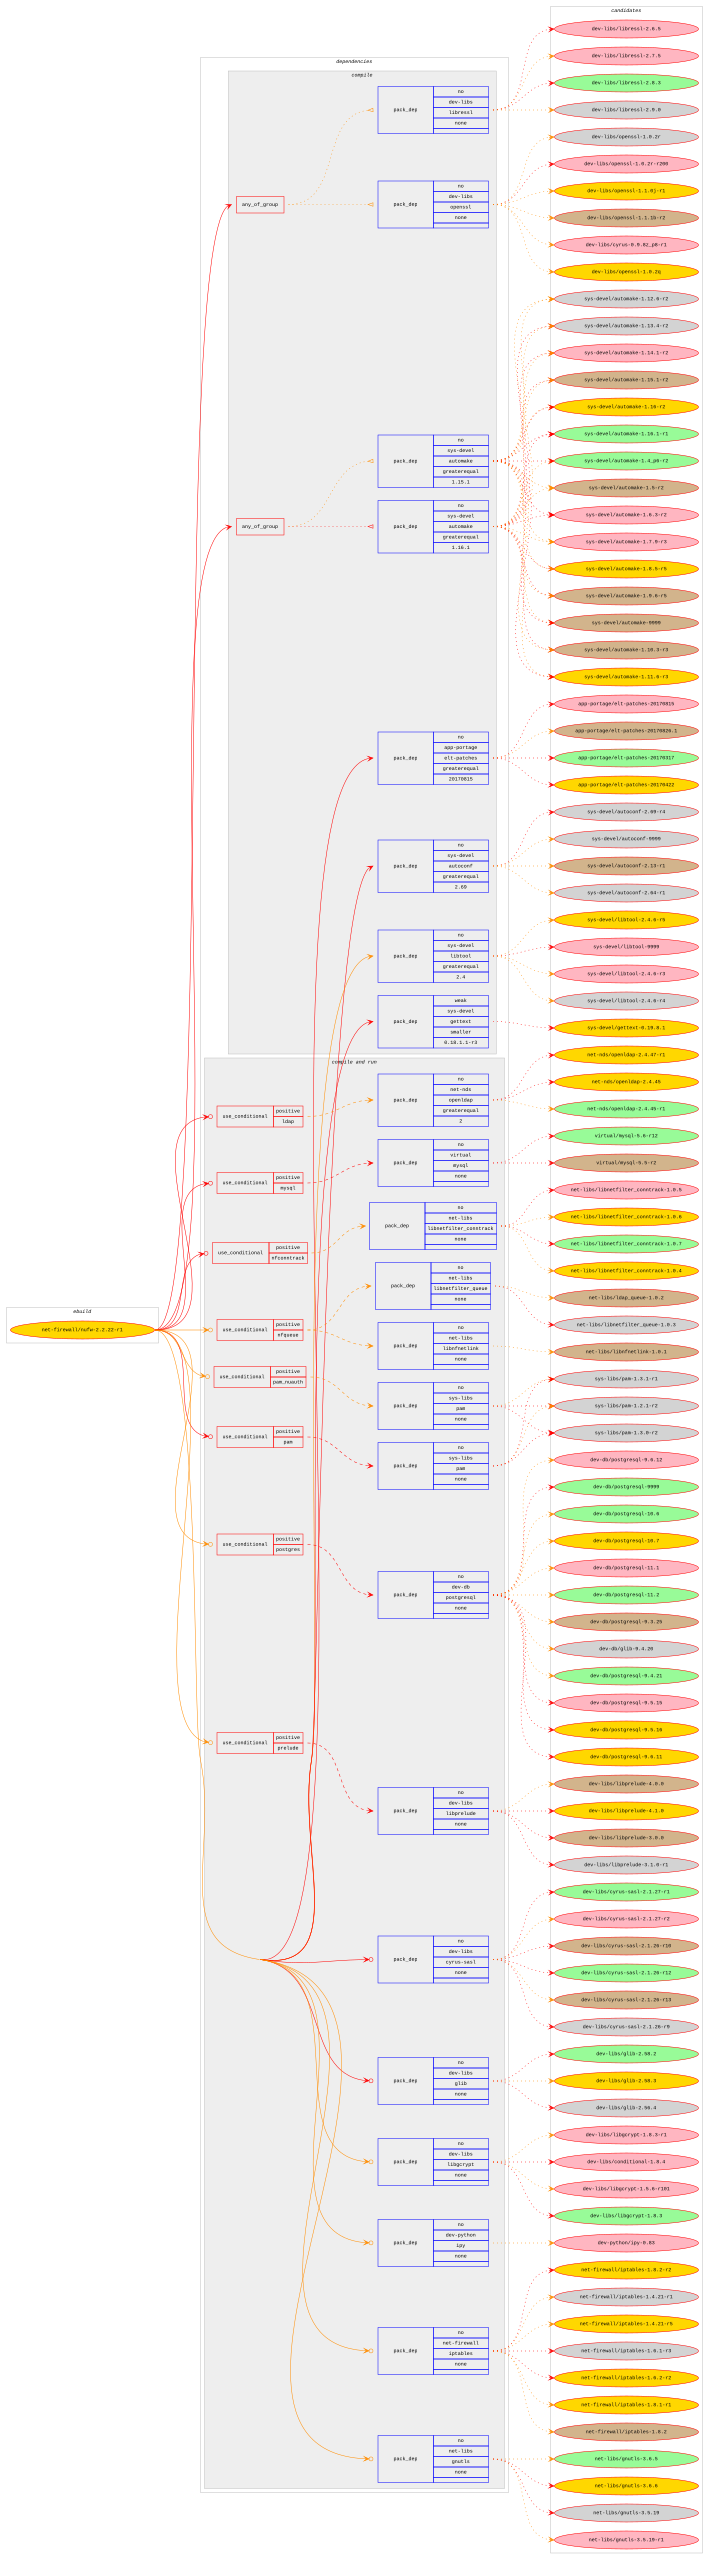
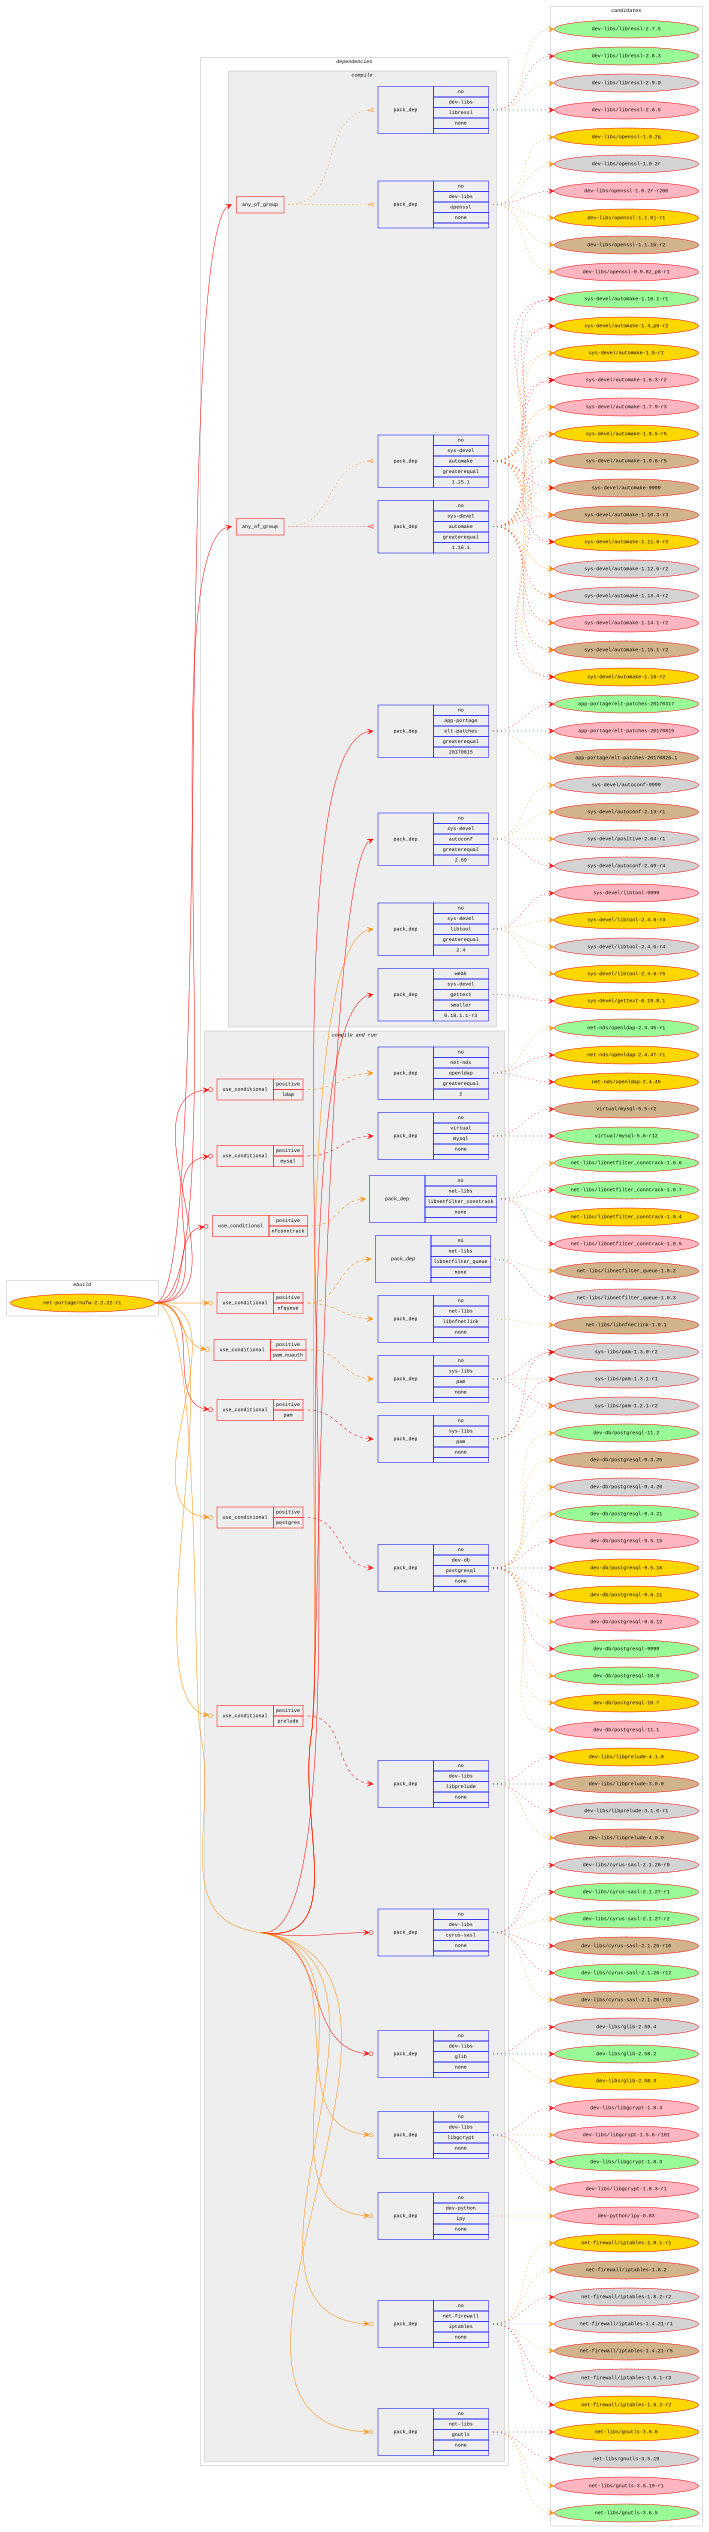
(626, 56) -> (626, 29)
(626, 245) -> (626, 272)
(626, 461) -> (626, 326)
(626, 488) -> (626, 353)
(626, 785) -> none
(626, 893) -> (626, 839)
(626, 974) -> (626, 920)
(626, 1217) -> (626, 1163)
(626, 1298) -> (626, 1271)
(82, 1330) -> (82, 1303)
(626, 1649) -> (626, 1487)
(626, 1919) -> (626, 1919)
(626, 2108) -> (626, 2027)
(626, 2162) -> (626, 2108)
(626, 2270) -> (626, 2297)
(626, 2324) -> (626, 2351)
